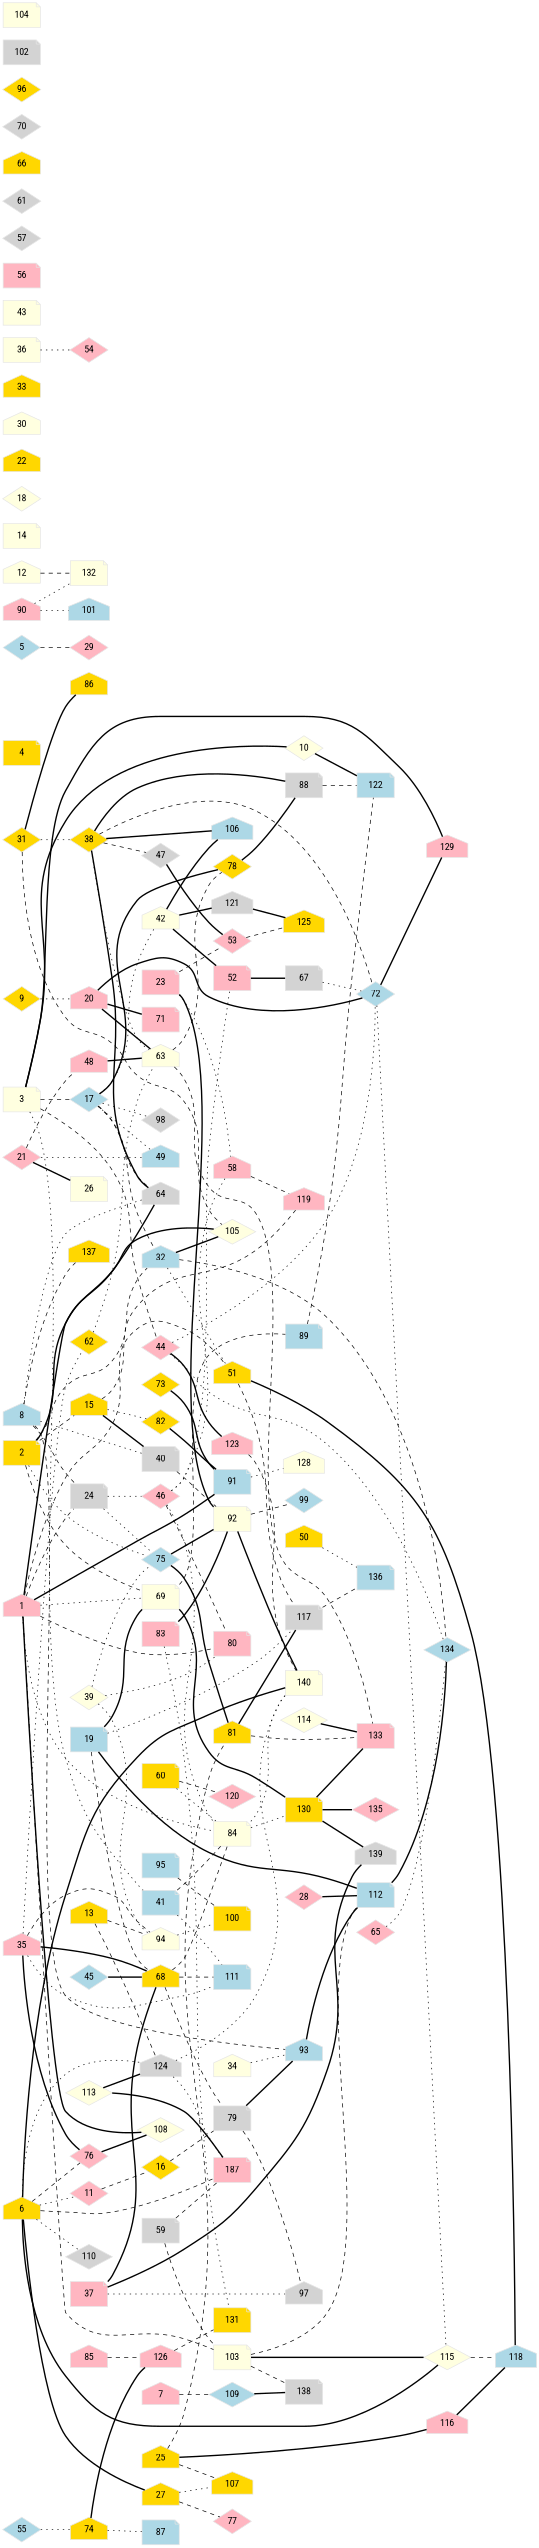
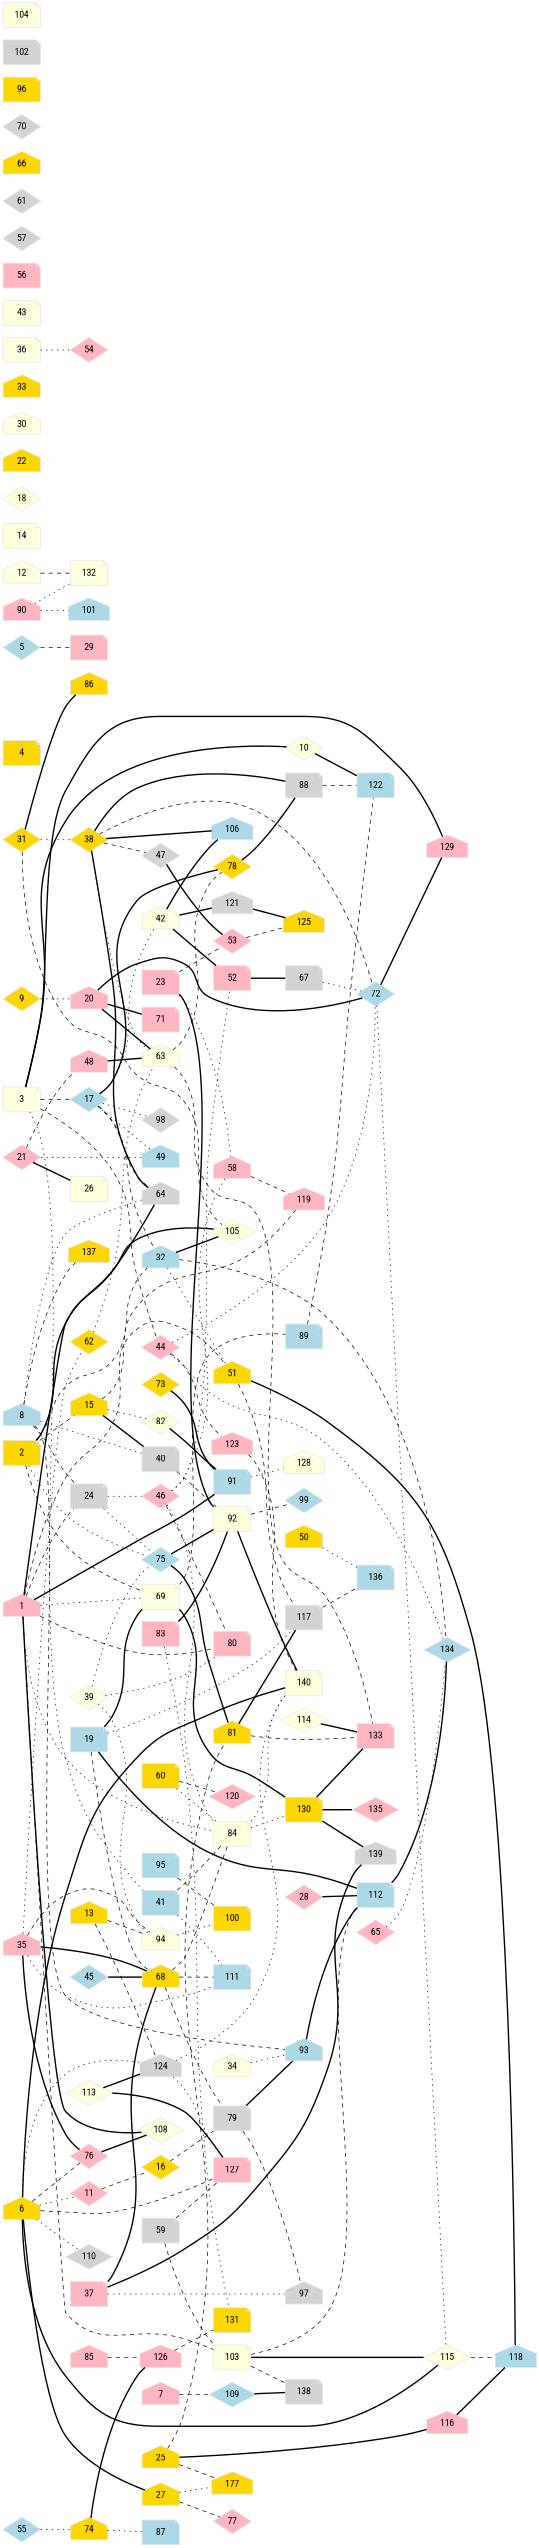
(22, 90) -> (22, 90)
(89, 648) -> (89, 648)
(197, 1394) -> (197, 1394)
(161, 1422) -> (161, 1422)
(232, 2170) -> (232, 2170)
(232, 2484) -> (232, 2484)
